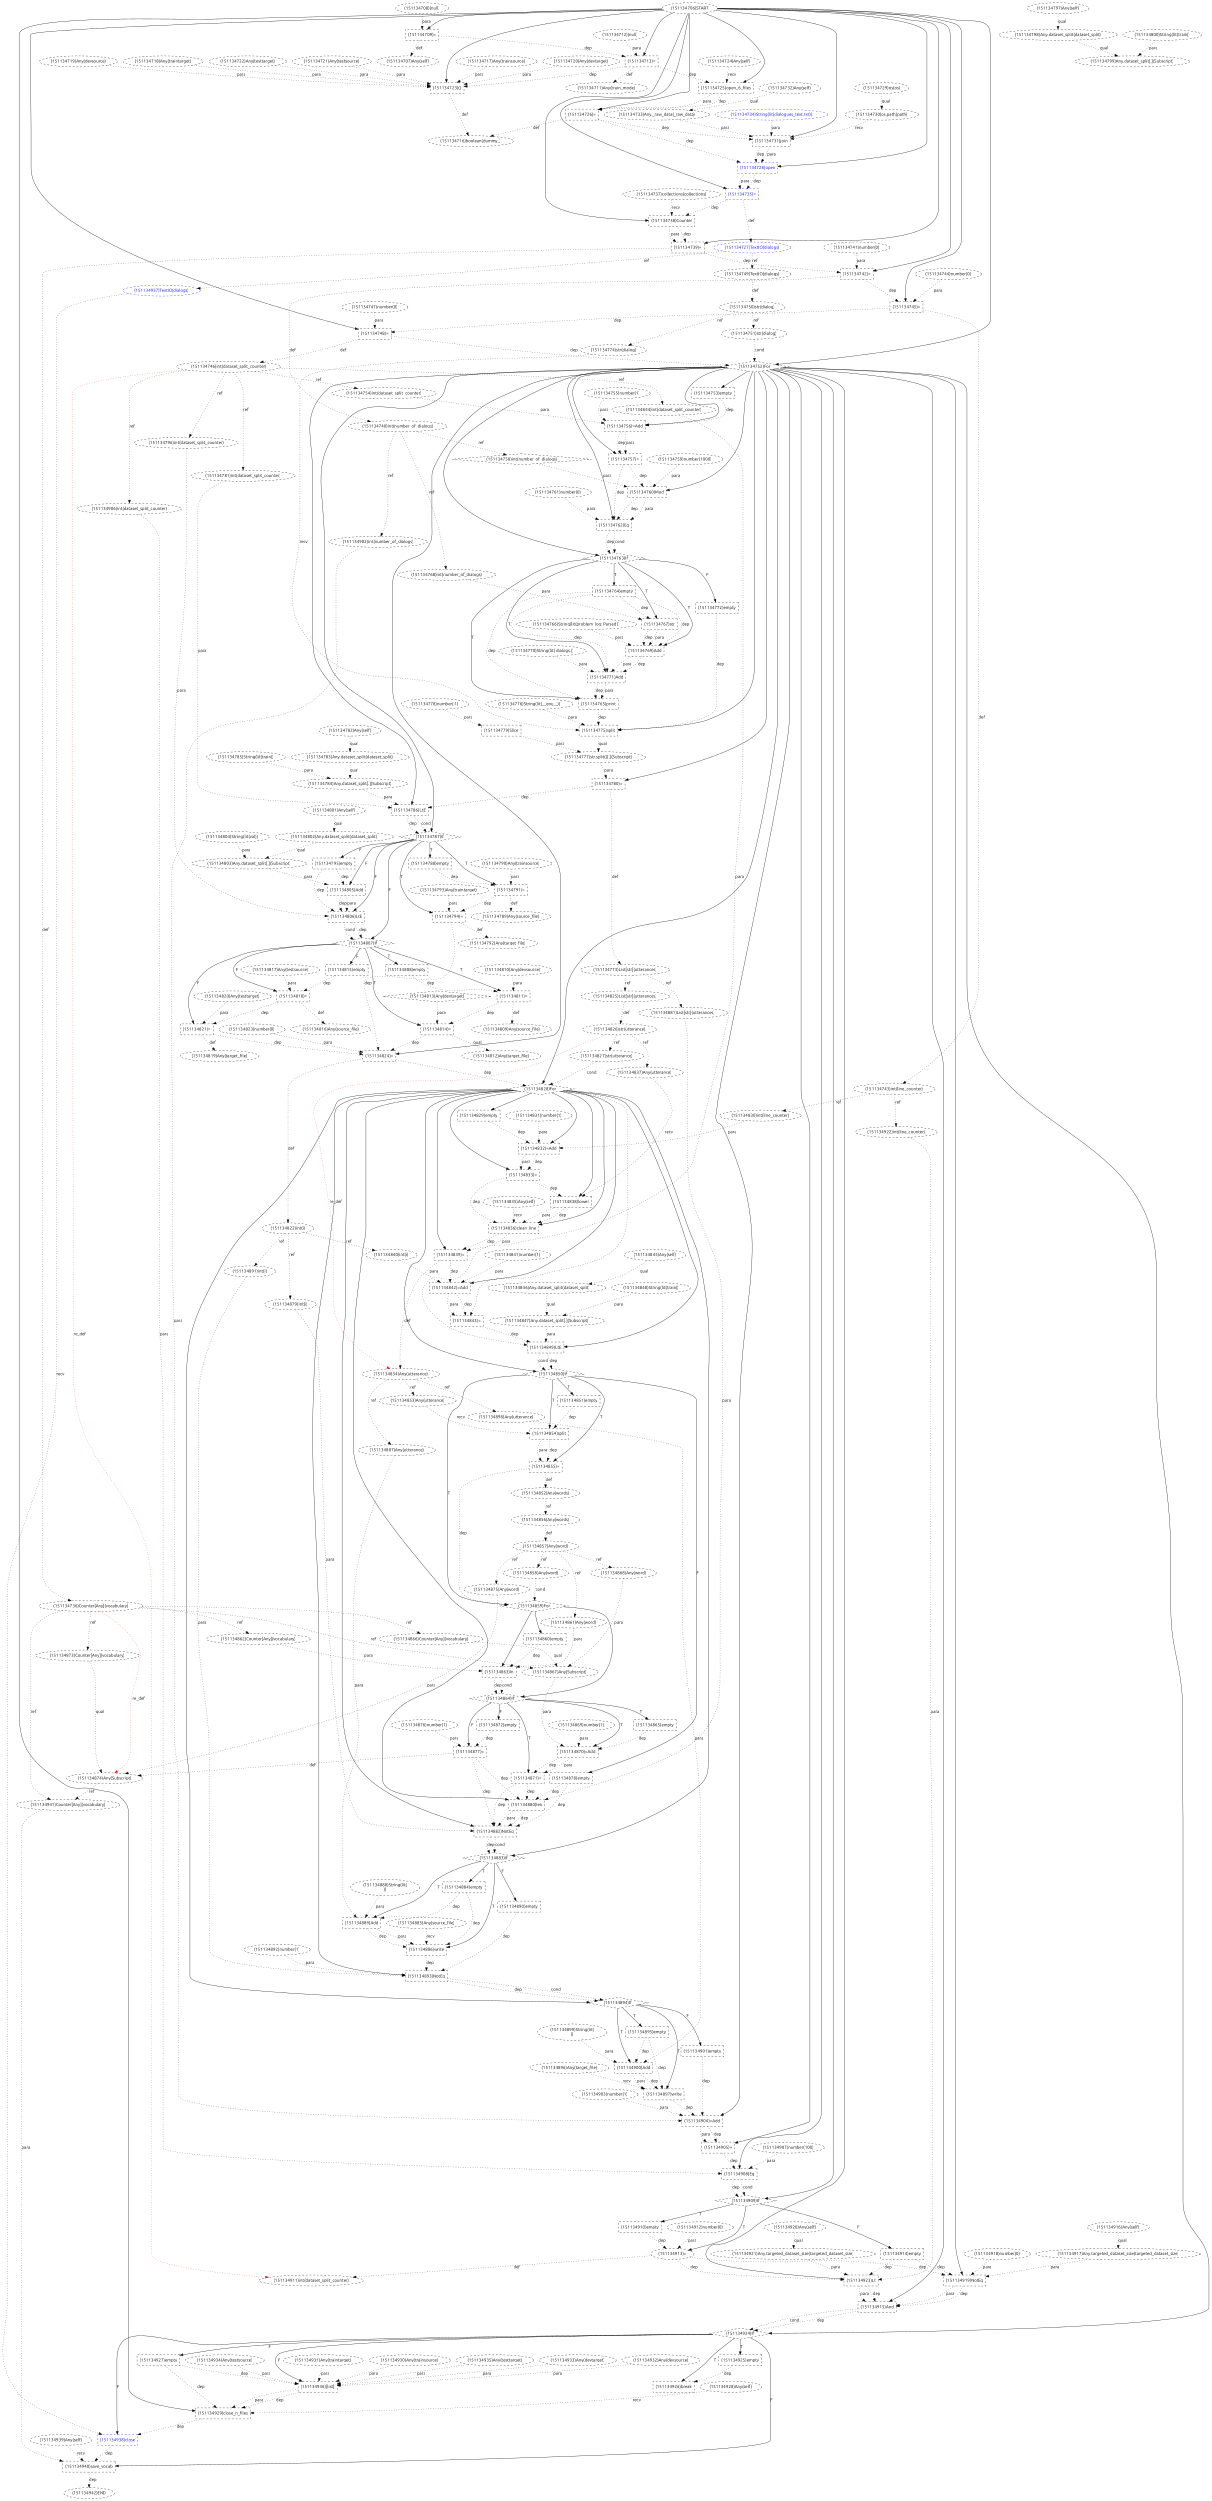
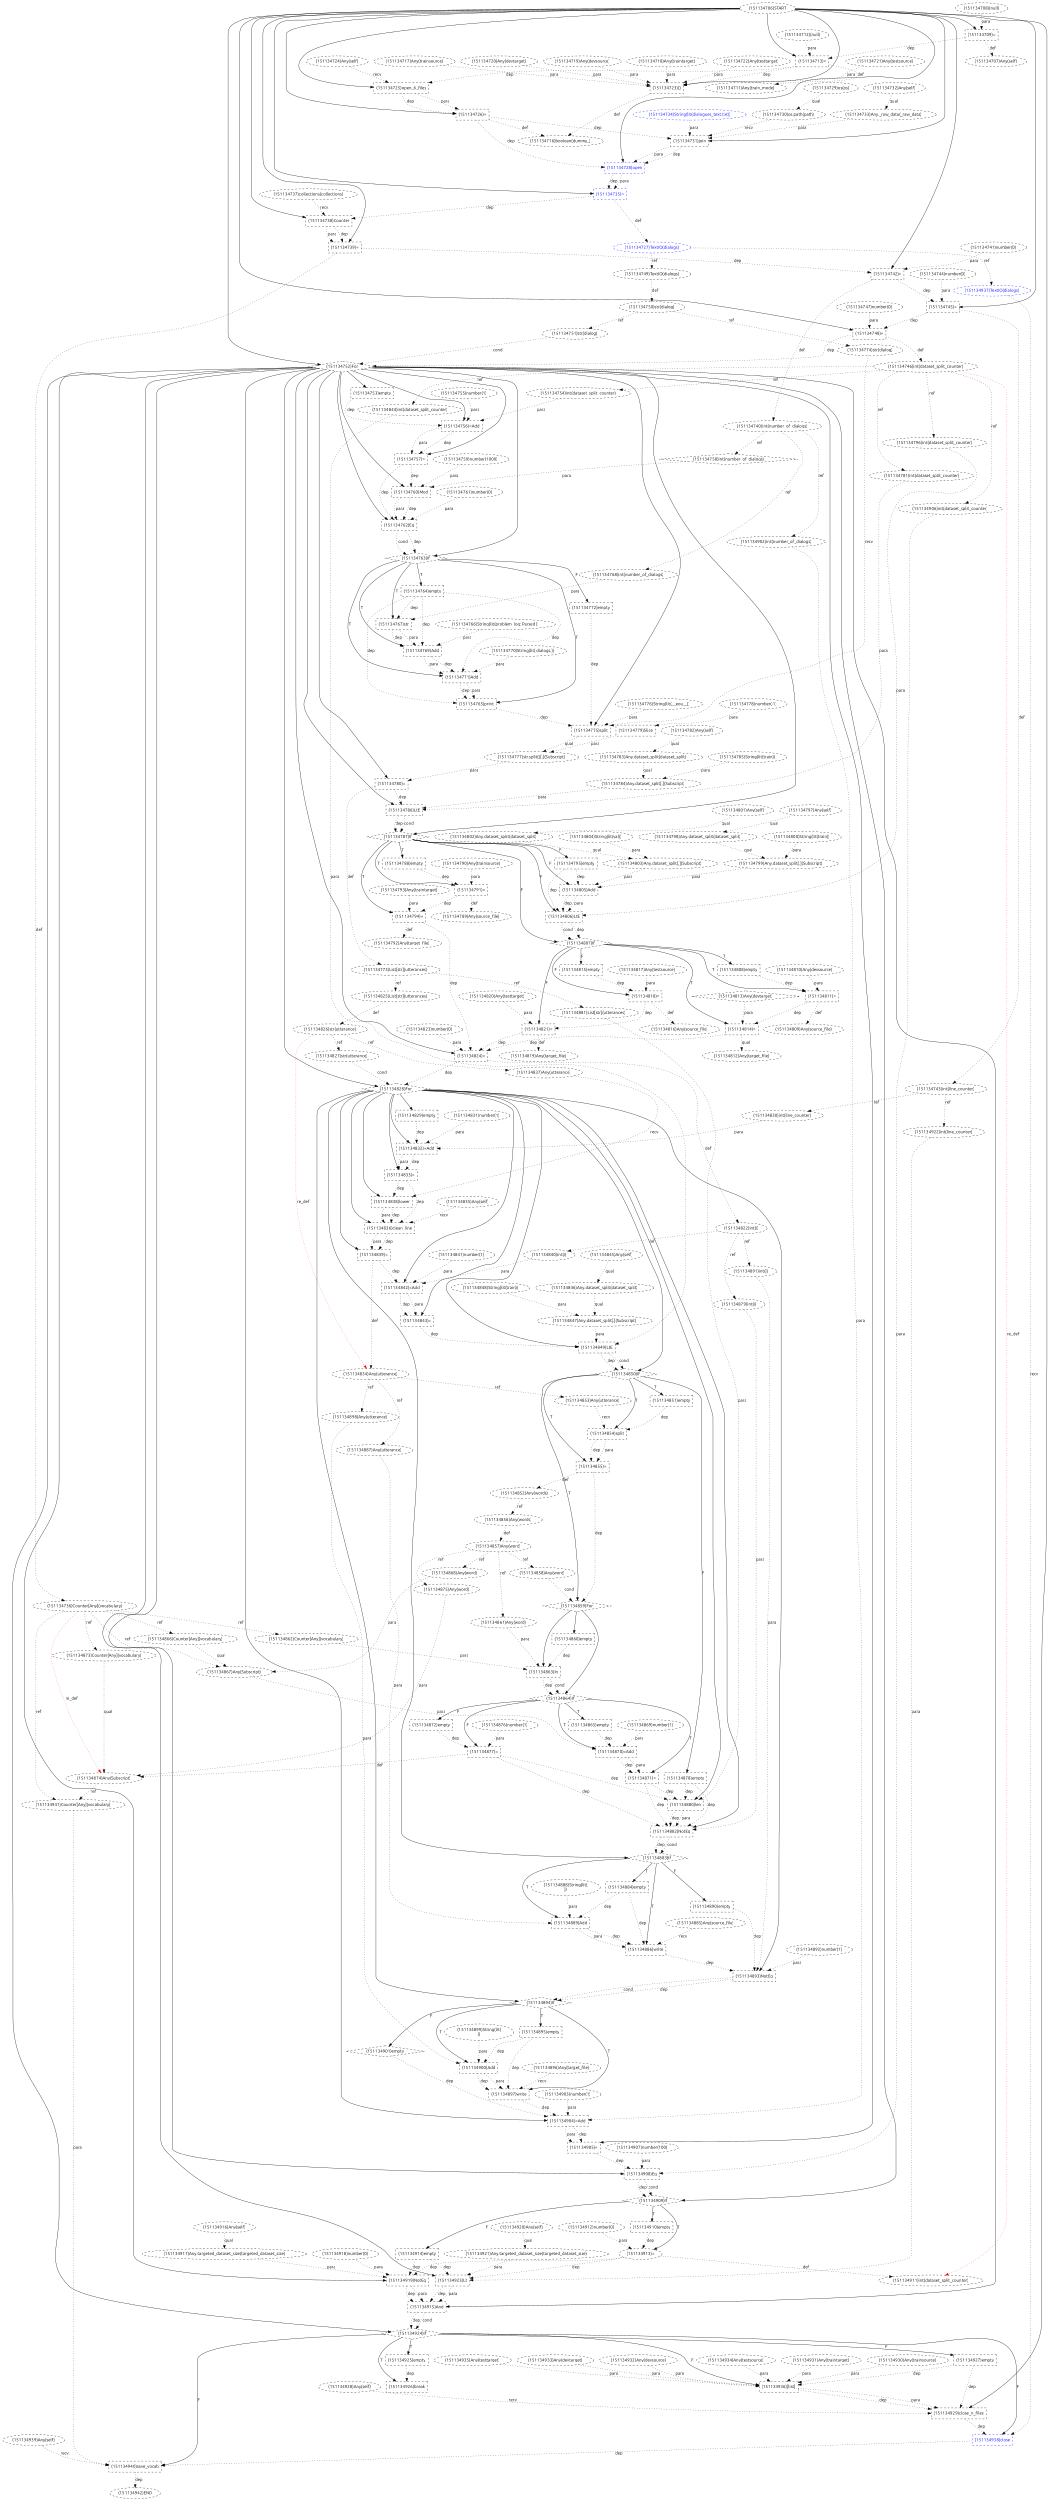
none -> (675, 877)
(625, 1231) -> (521, 1189)
(702, 2051) -> (385, 2051)
